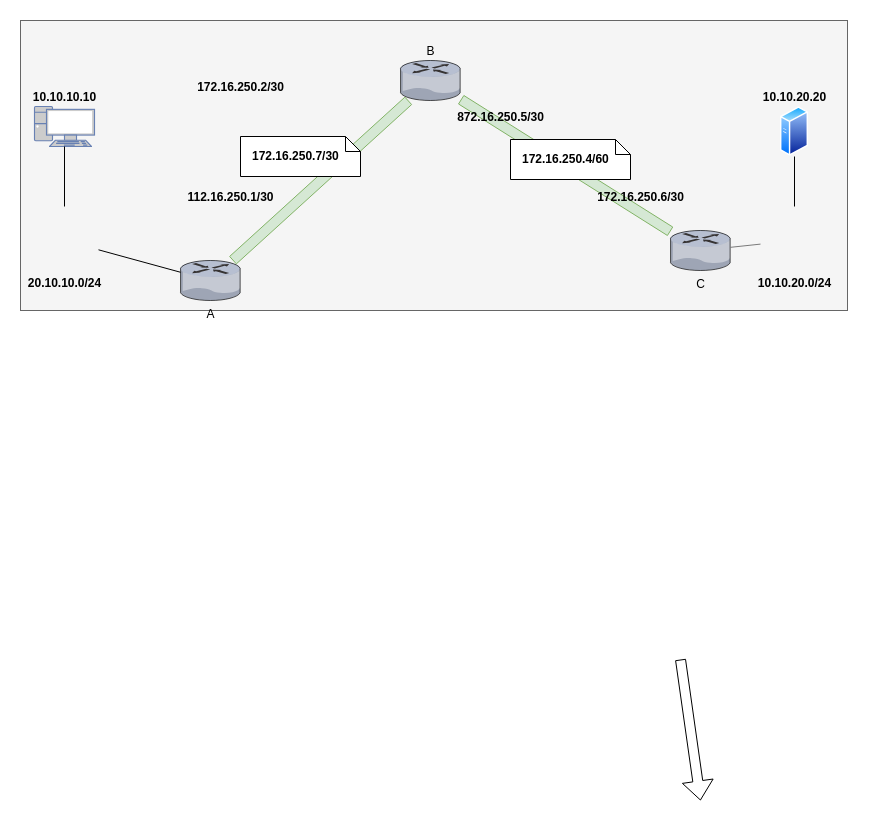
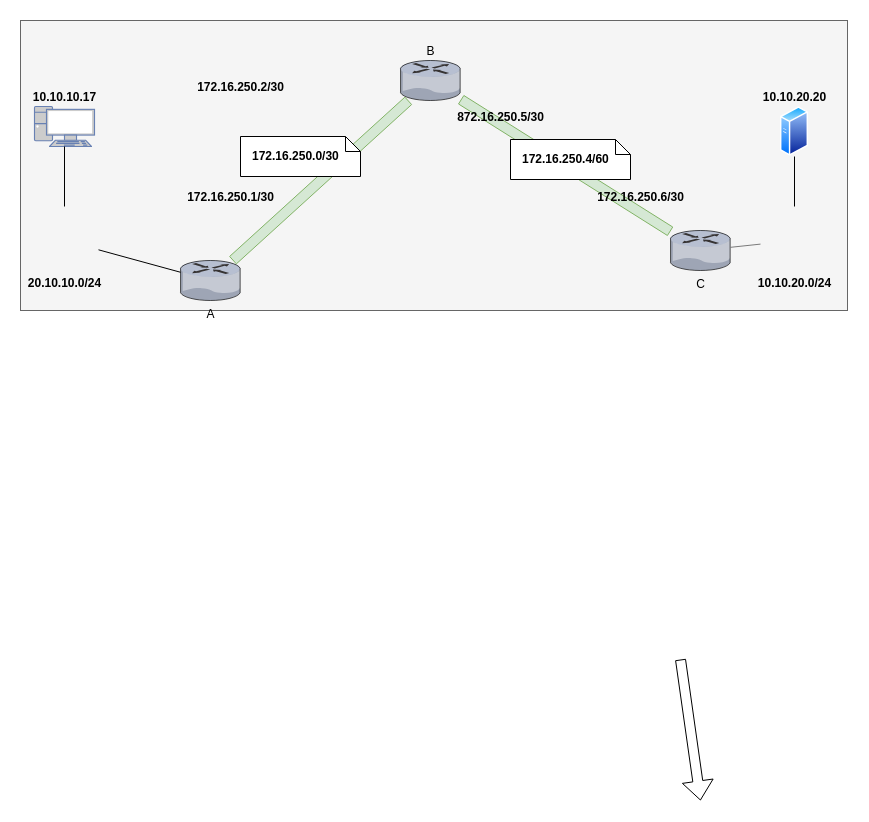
(65, 94) -> (65, 94)
(298, 157) -> (298, 157)
(231, 194) -> (231, 194)
